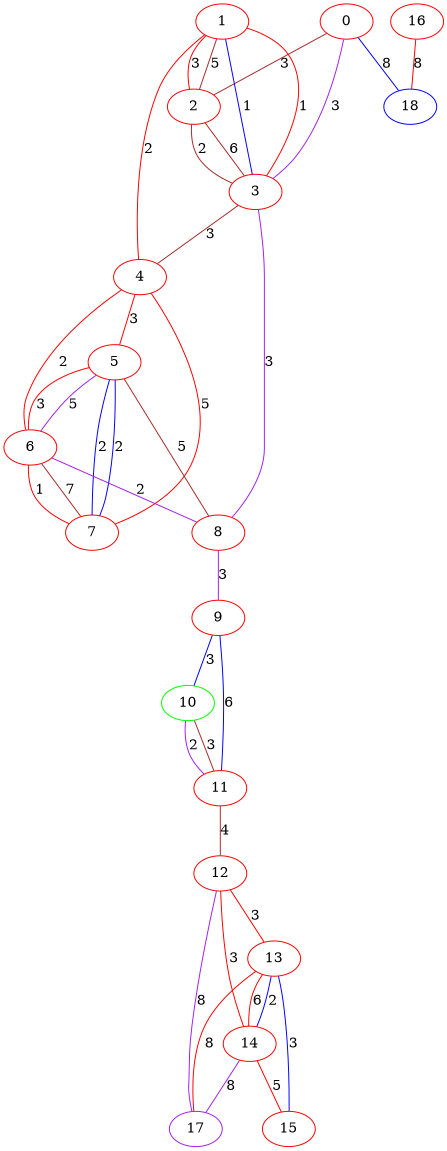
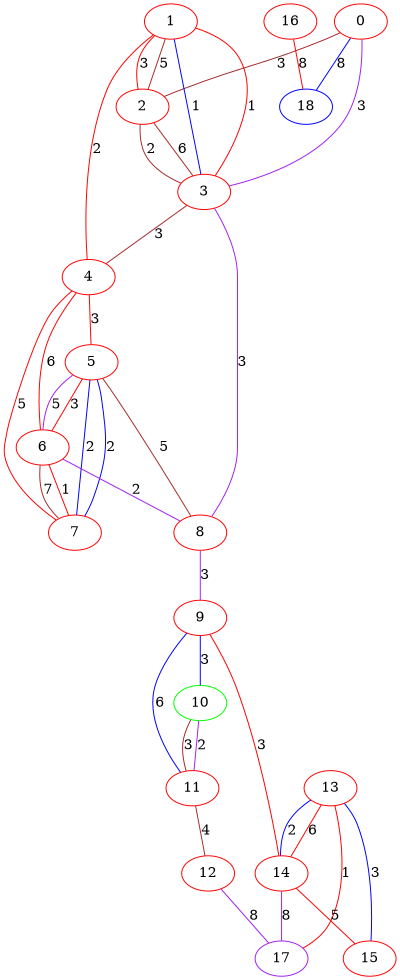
(64, 362) -> (51, 362)
(247, 916) -> none
(226, 960) -> (254, 742)
(210, 1044) -> (346, 873)
